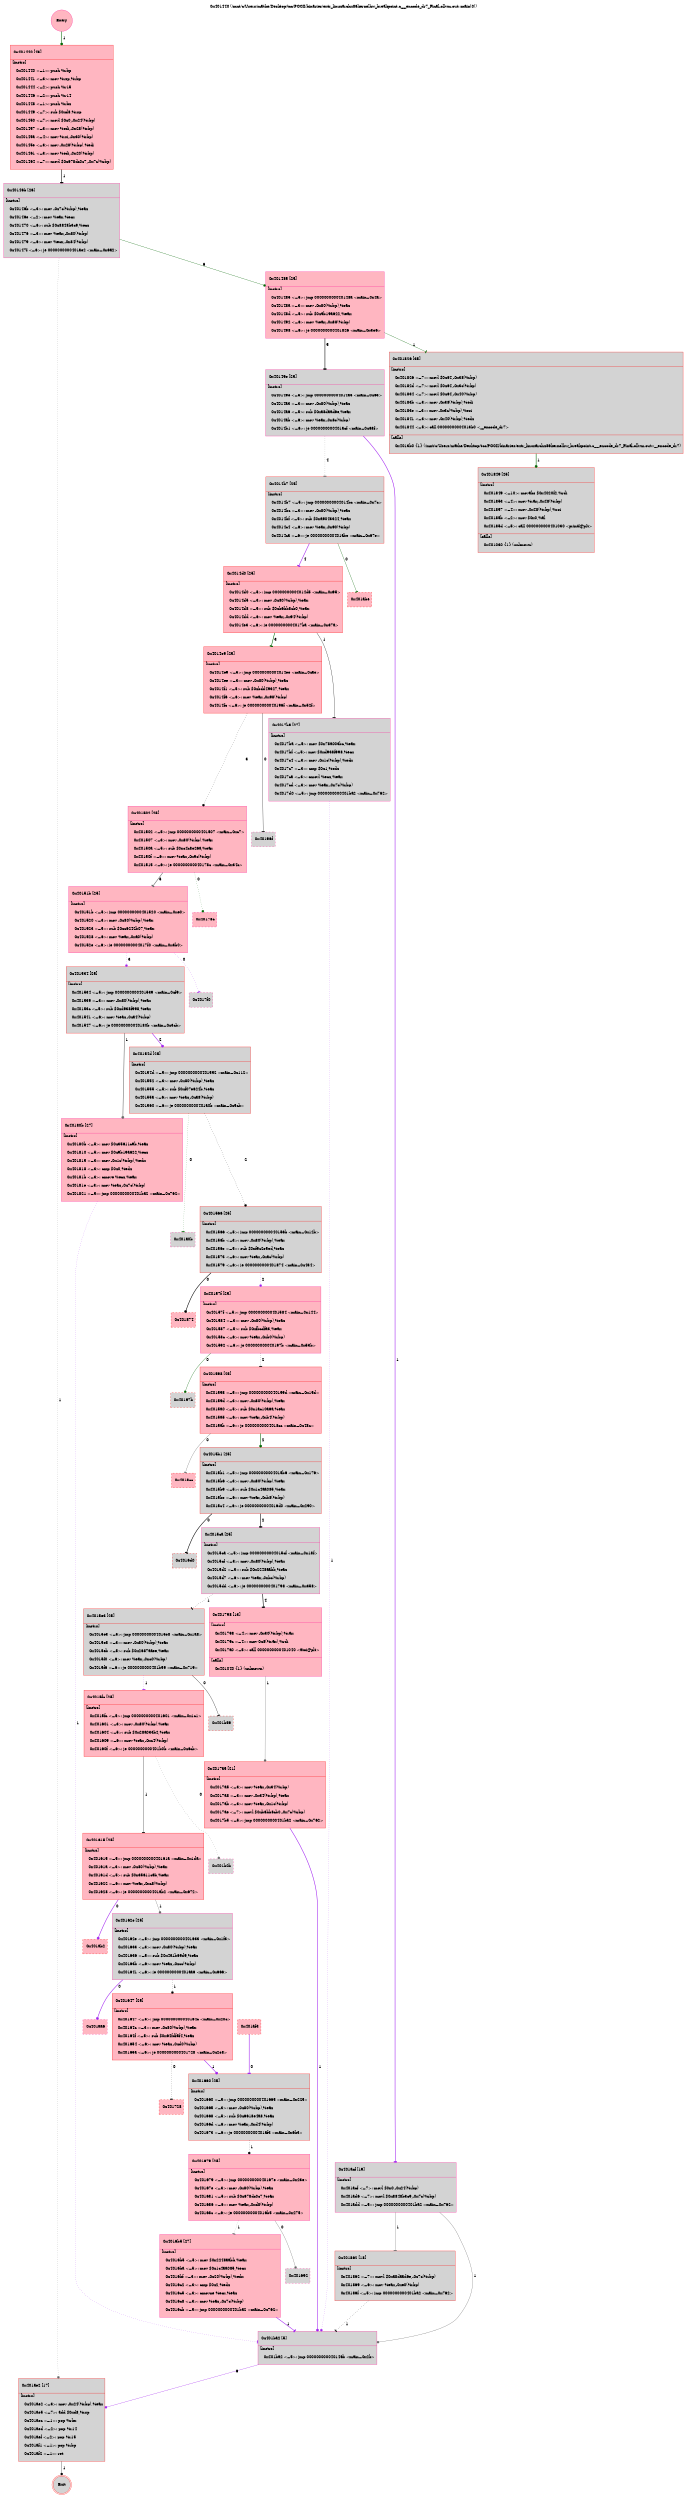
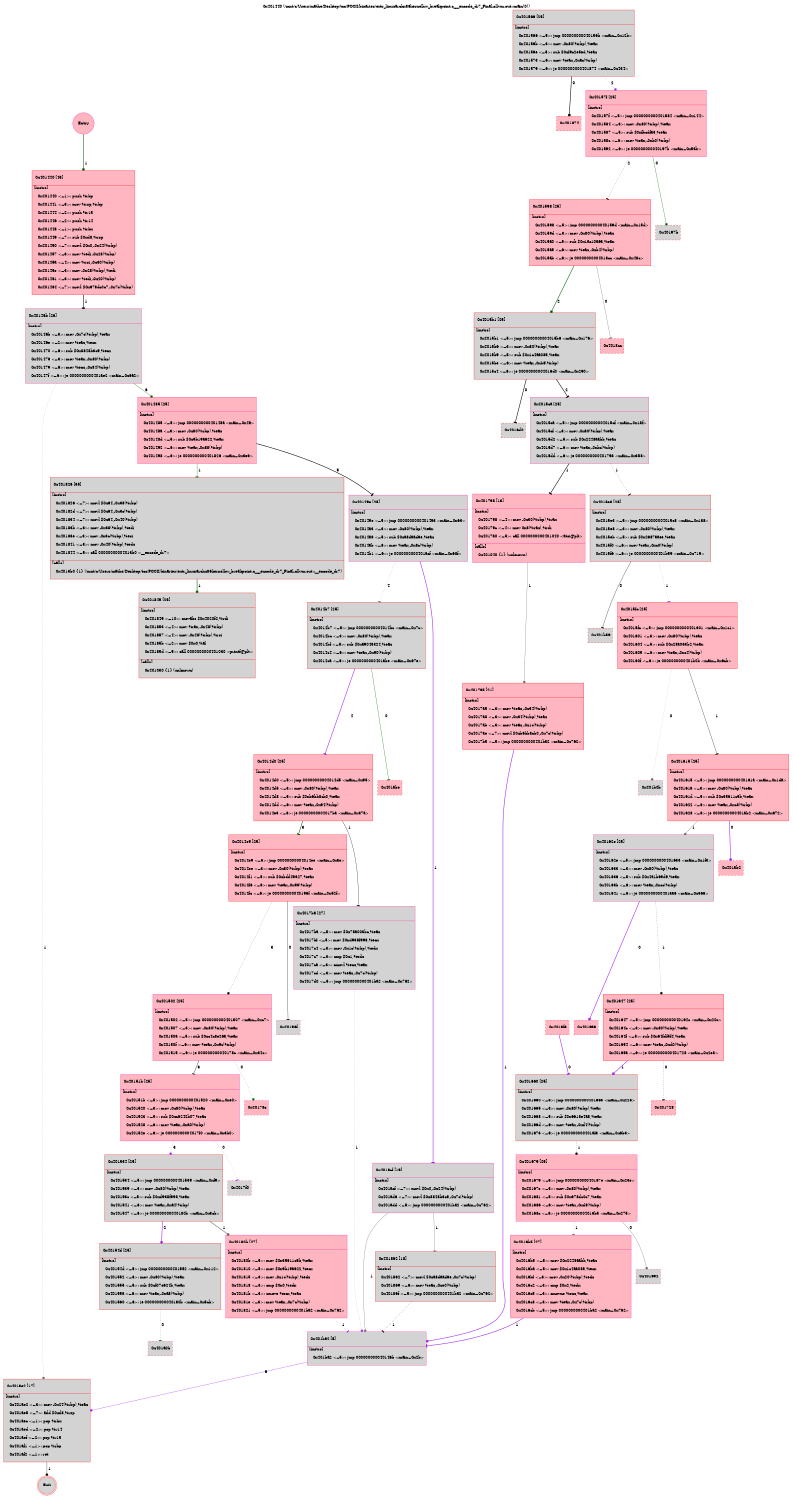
(225, 1159) -> none
(265, 1601) -> (567, 471)
